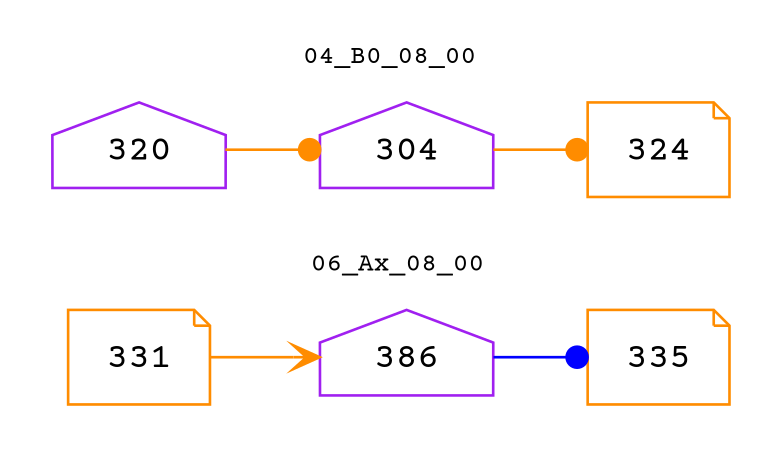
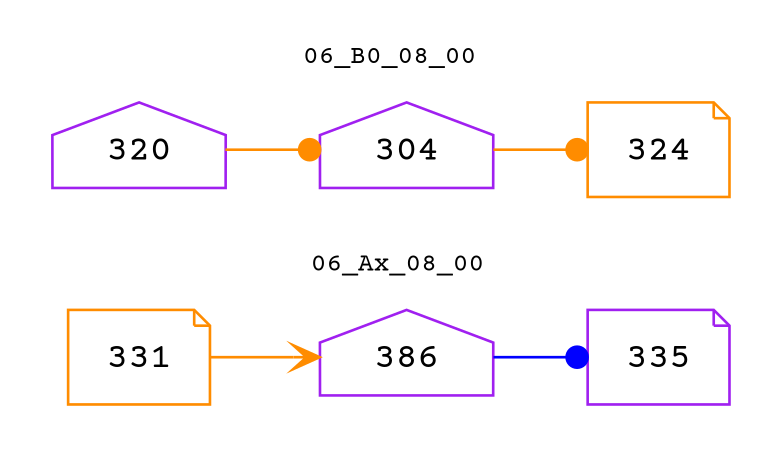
(391, 56) -> (391, 56)
(659, 357) -> (659, 357)
